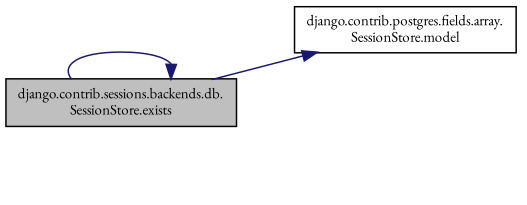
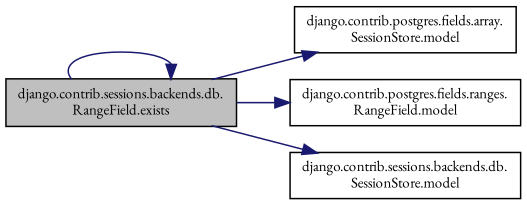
(121, 103) -> (121, 103)
none -> (405, 103)
none -> (405, 176)
